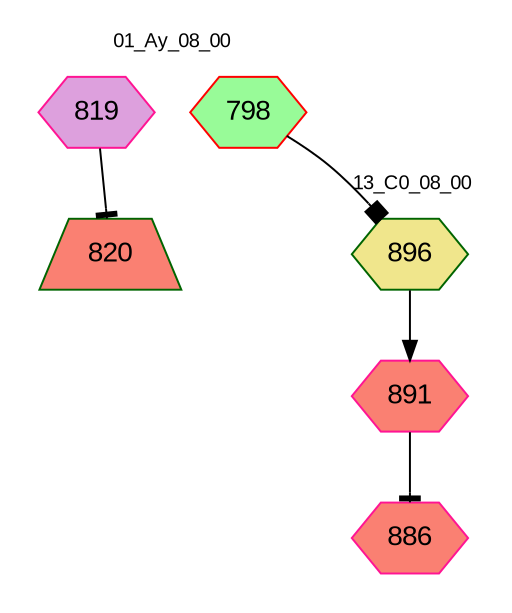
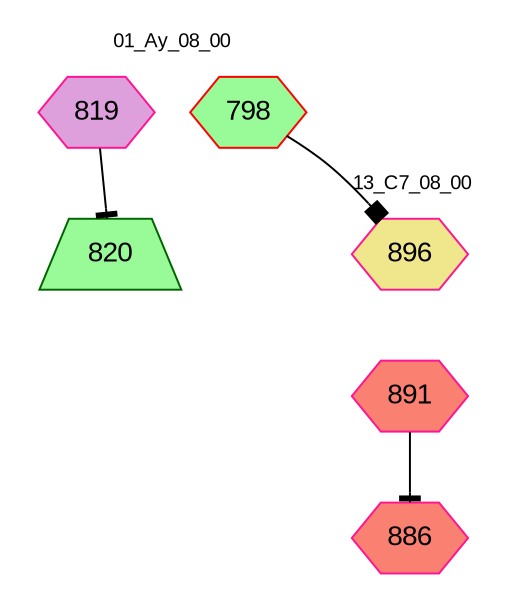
(413, 184) -> (413, 184)
(110, 254) -> (110, 254)
(410, 254) -> (410, 254)
(410, 316) -> none
